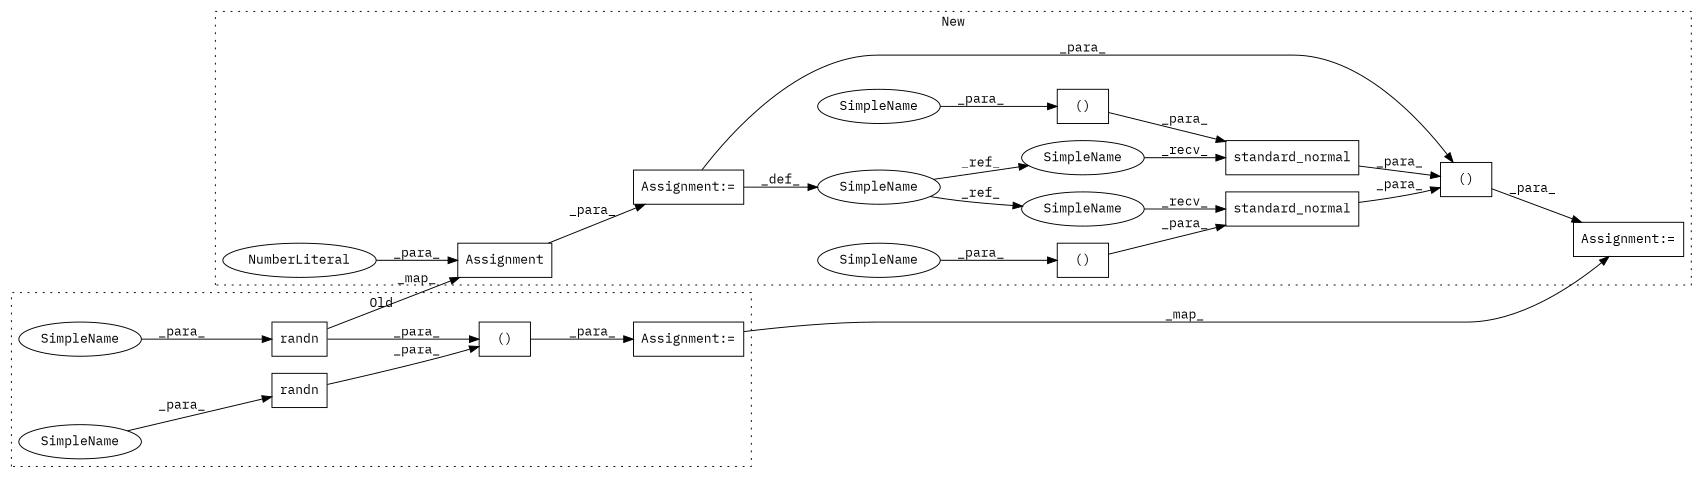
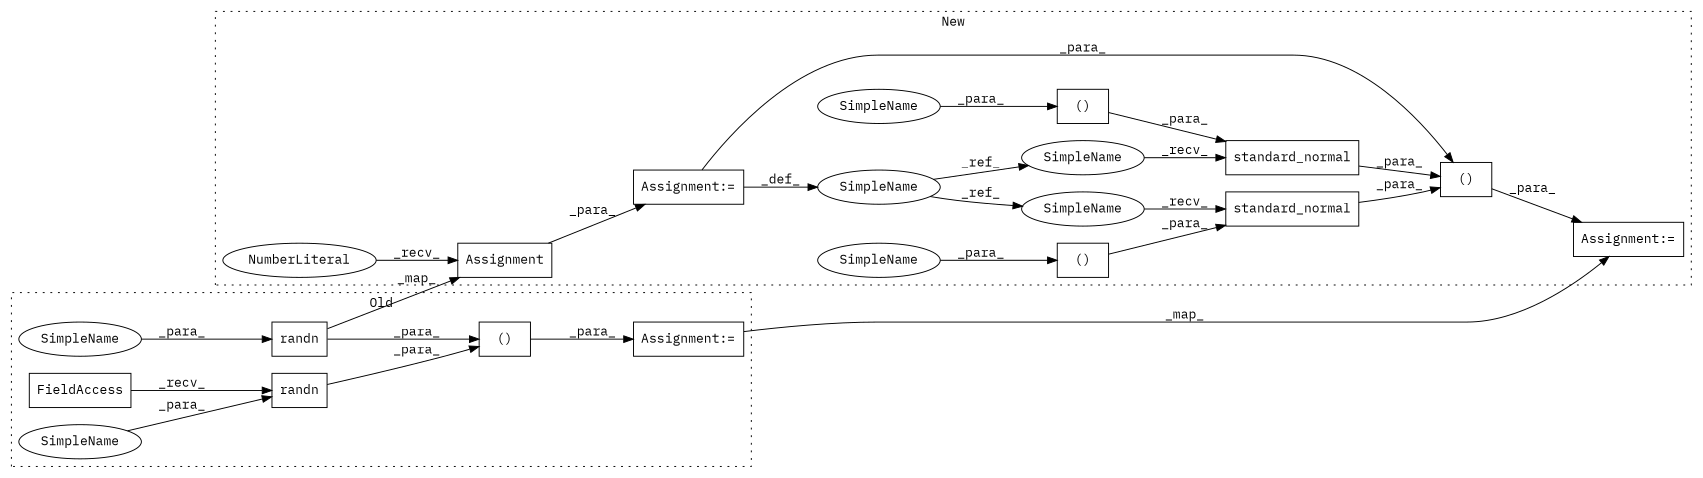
(417, 253) -> (417, 253)
none -> (80, 390)
